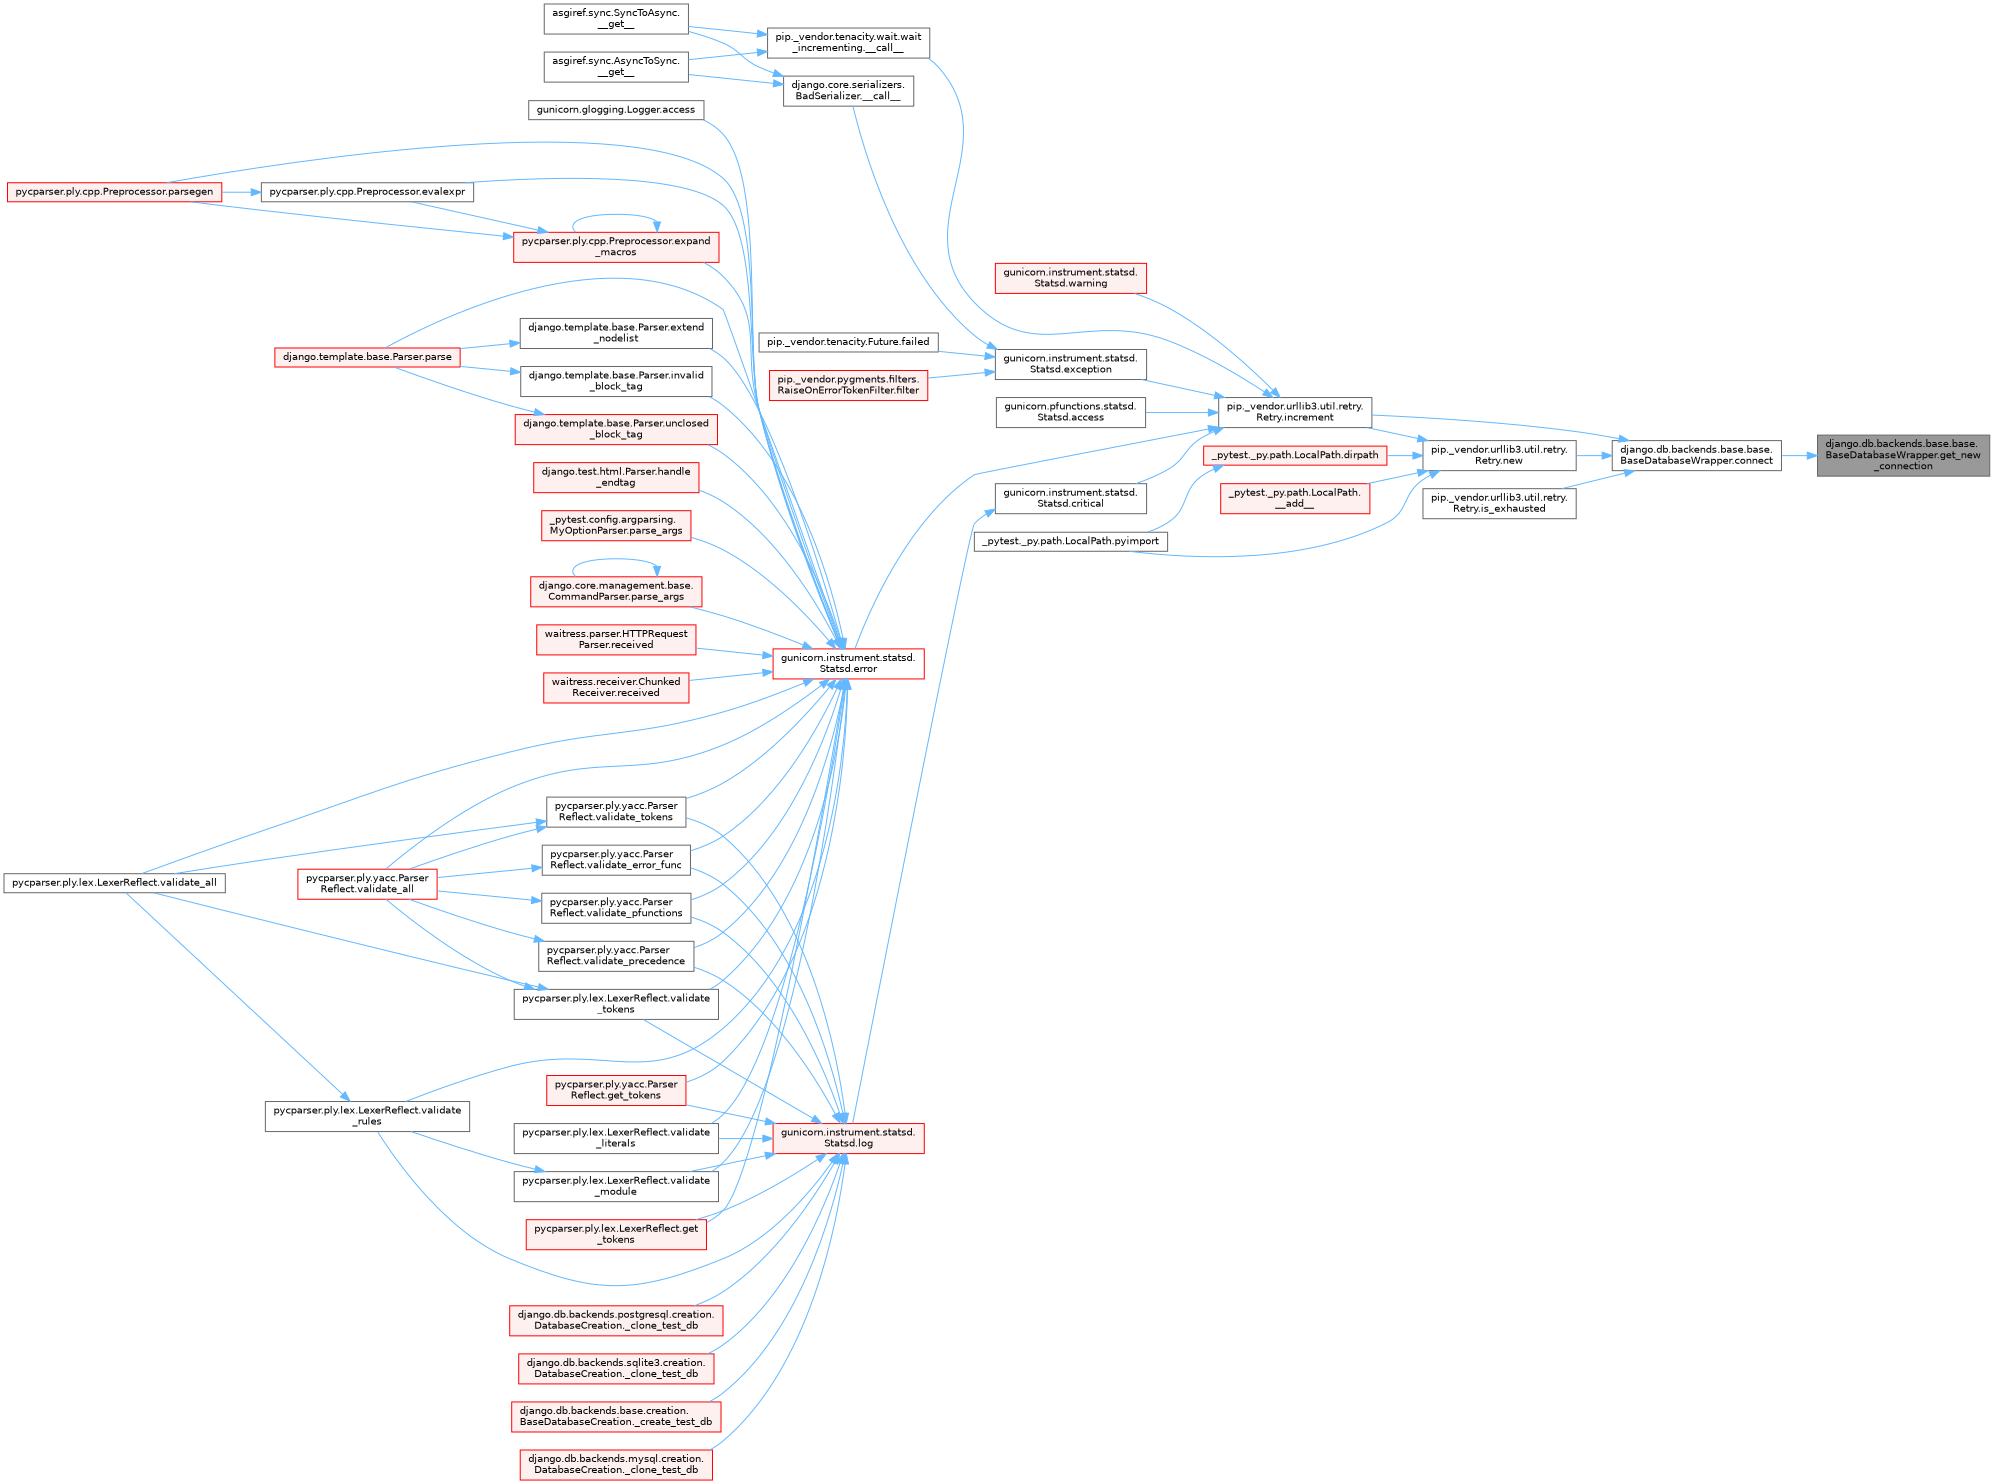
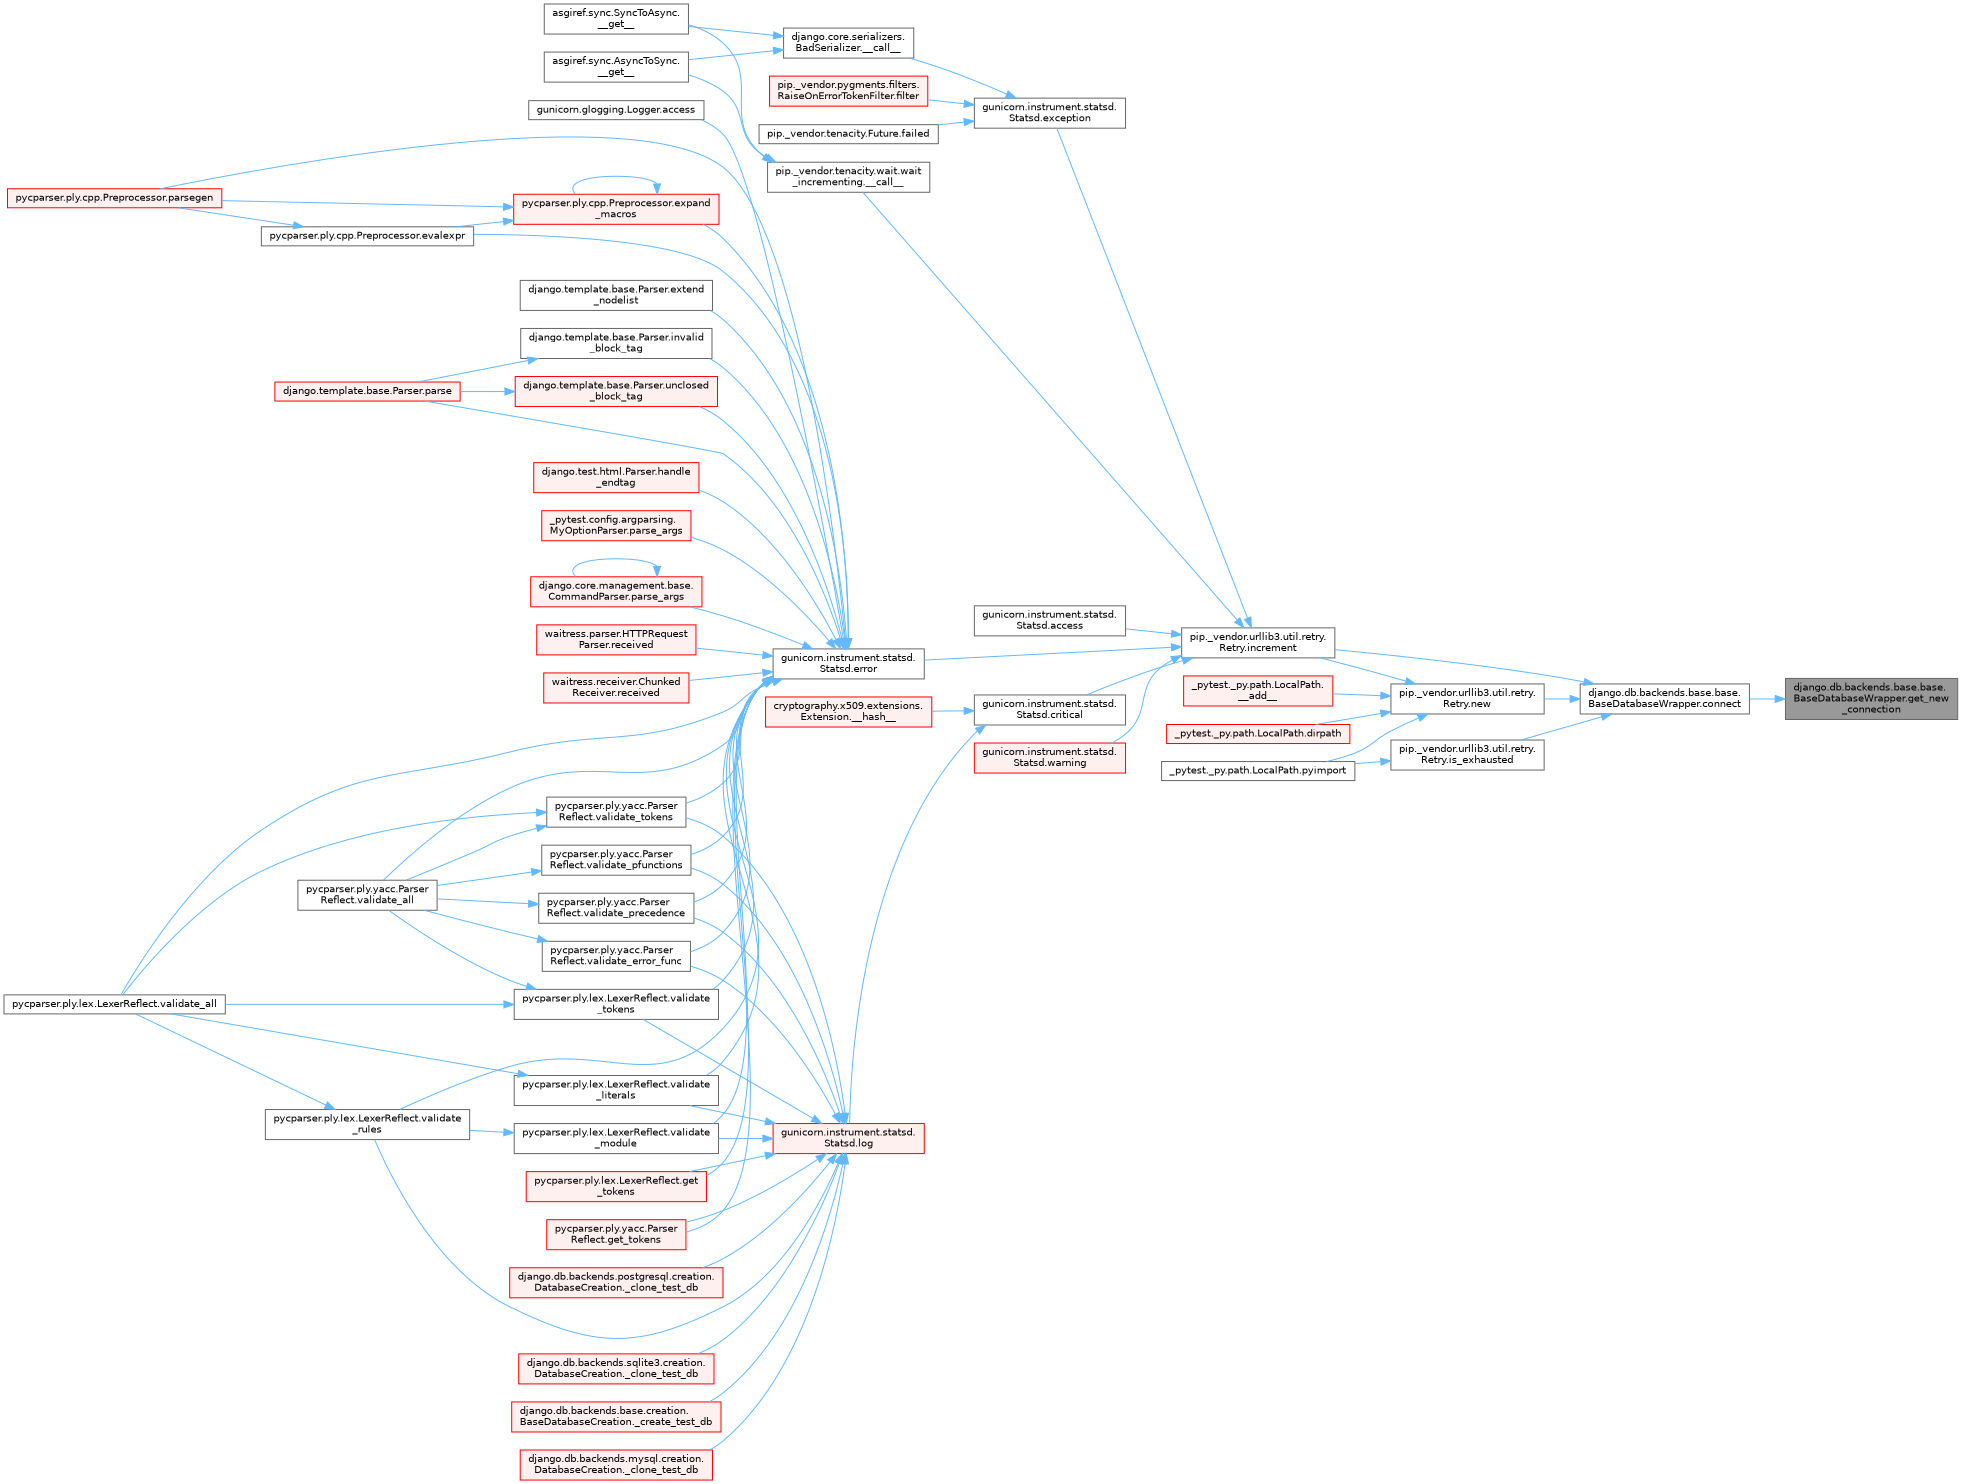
(485, 346) -> none
(1071, 413) -> (1050, 621)
(1184, 503) -> (1368, 763)
(849, 664) -> (849, 664)
none -> (849, 712)
(368, 884) -> (368, 895)
none -> (344, 1044)
